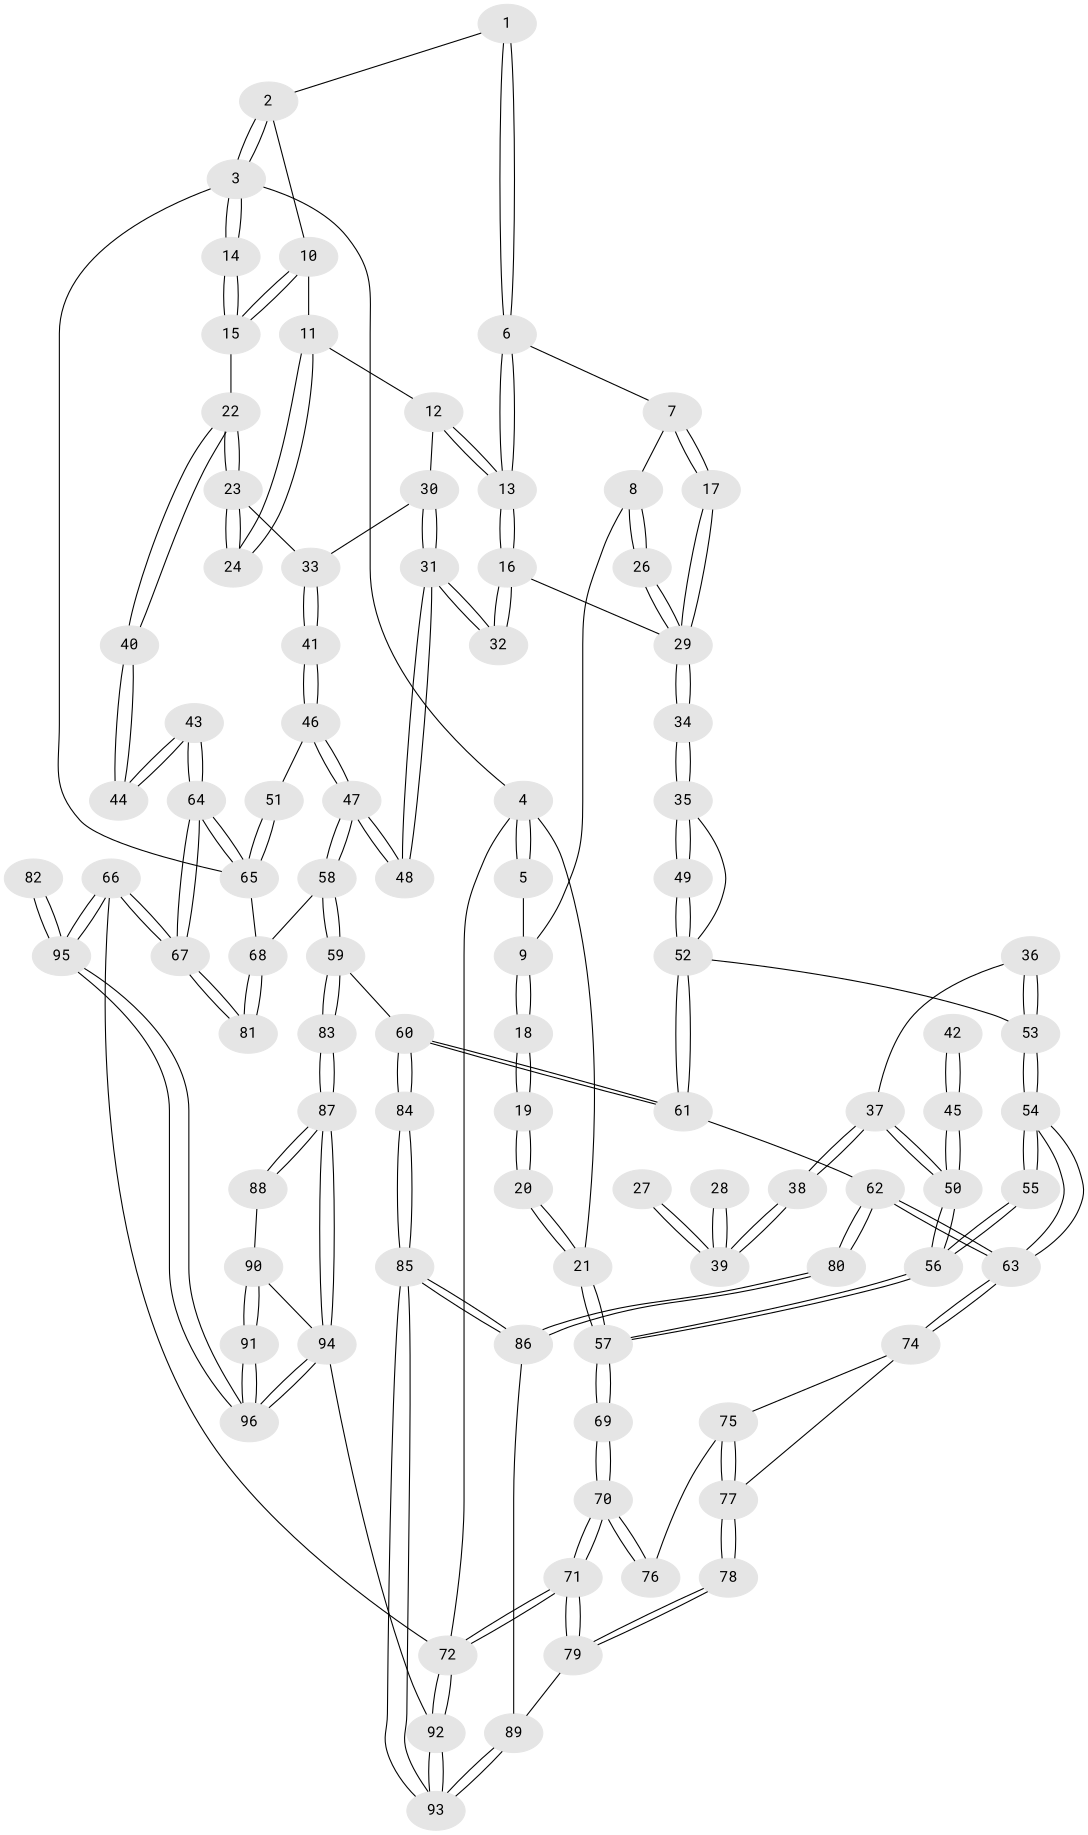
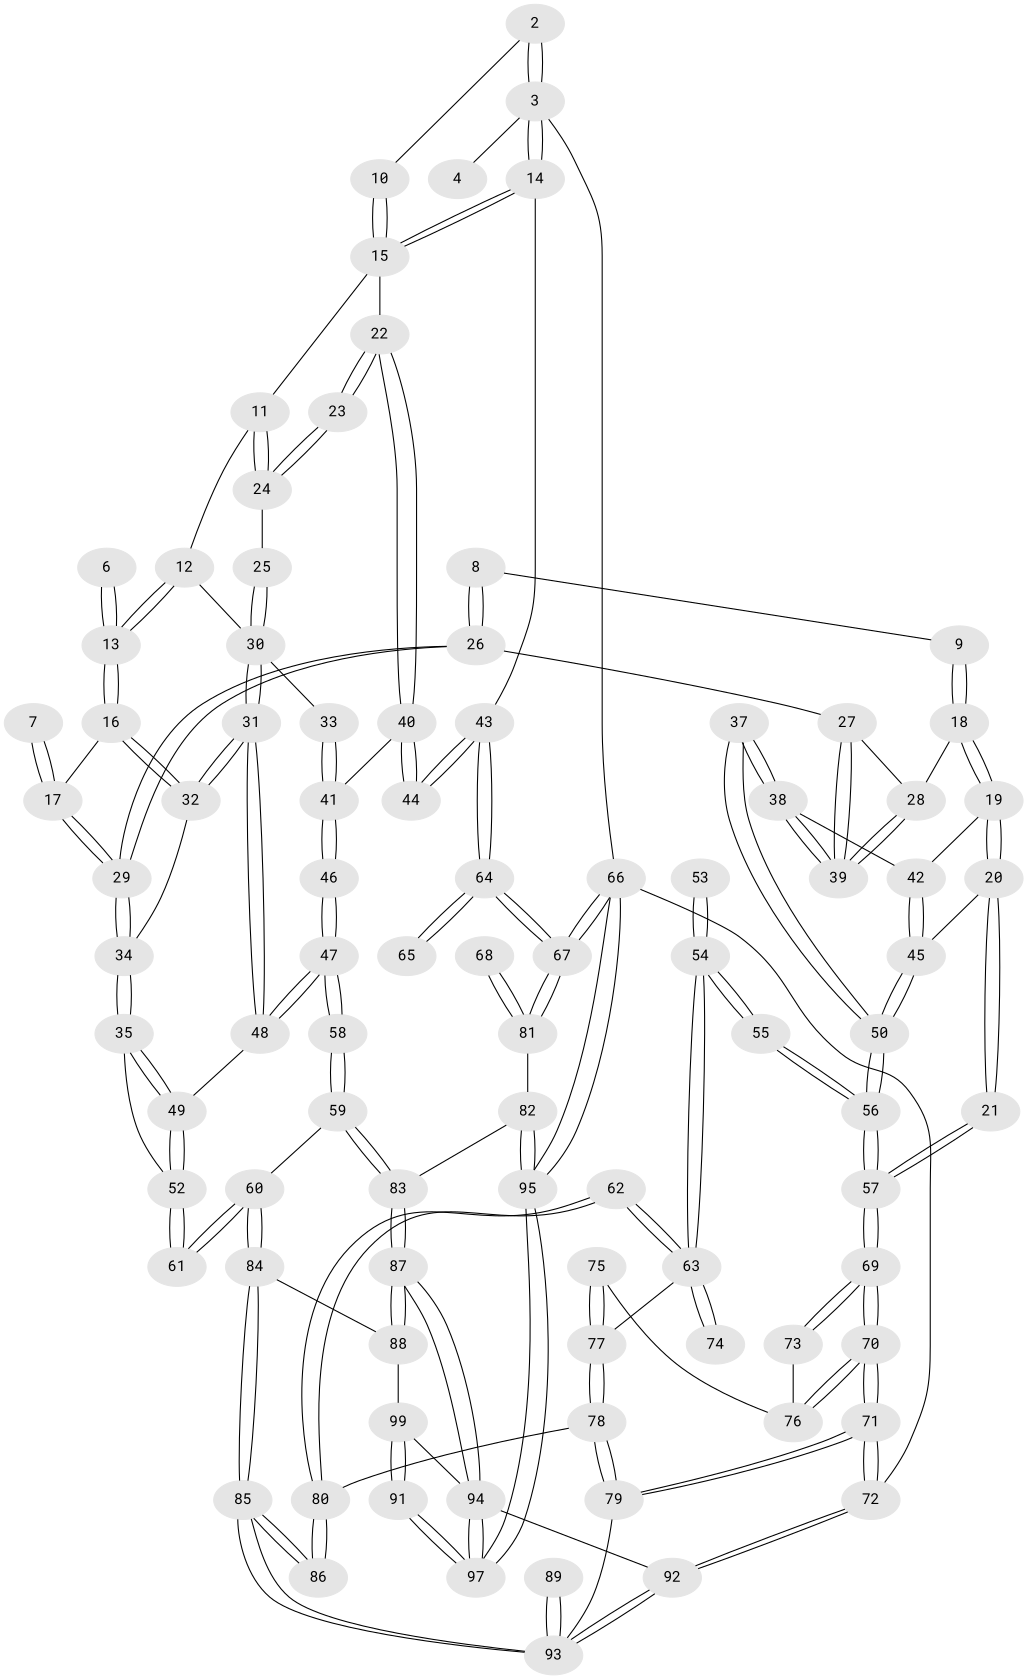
(507, 24) -> none
(309, 296) -> (320, 334)
(590, 373) -> none
(653, 451) -> none
none -> (535, 455)
(276, 533) -> none
(59, 545) -> (602, 483)
none -> (262, 568)
(595, 607) -> (82, 762)
none -> (663, 680)
none -> (368, 762)
none -> (882, 762)
none -> (938, 762)
(274, 801) -> none
none -> (955, 839)
none -> (854, 843)
(523, 878) -> none
none -> (168, 882)
(254, 917) -> none
(292, 917) -> none
none -> (955, 917)
(1031, 956) -> none
(862, 982) -> none
(592, 1028) -> none
none -> (218, 1073)
none -> (528, 1073)
(781, 1148) -> none
none -> (463, 1150)
(464, 1222) -> none
(254, 1267) -> (398, 1422)
none -> (326, 1306)
none -> (793, 1345)
(820, 1384) -> none
(249, 1422) -> (476, 1578)
(820, 1422) -> (644, 1306)
none -> (454, 1453)
(514, 1539) -> none
(543, 1694) -> (598, 1582)
